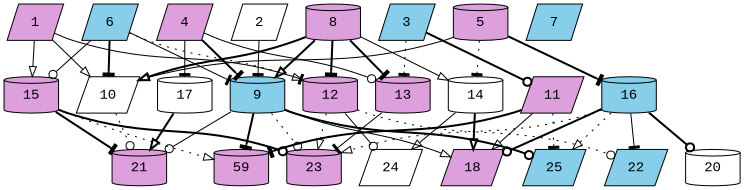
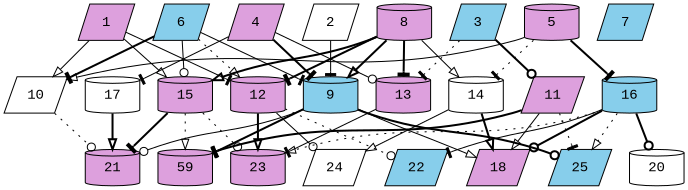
(243, 55) -> (300, 58)
(283, 128) -> none
(323, 129) -> (258, 126)
(174, 131) -> (216, 125)
